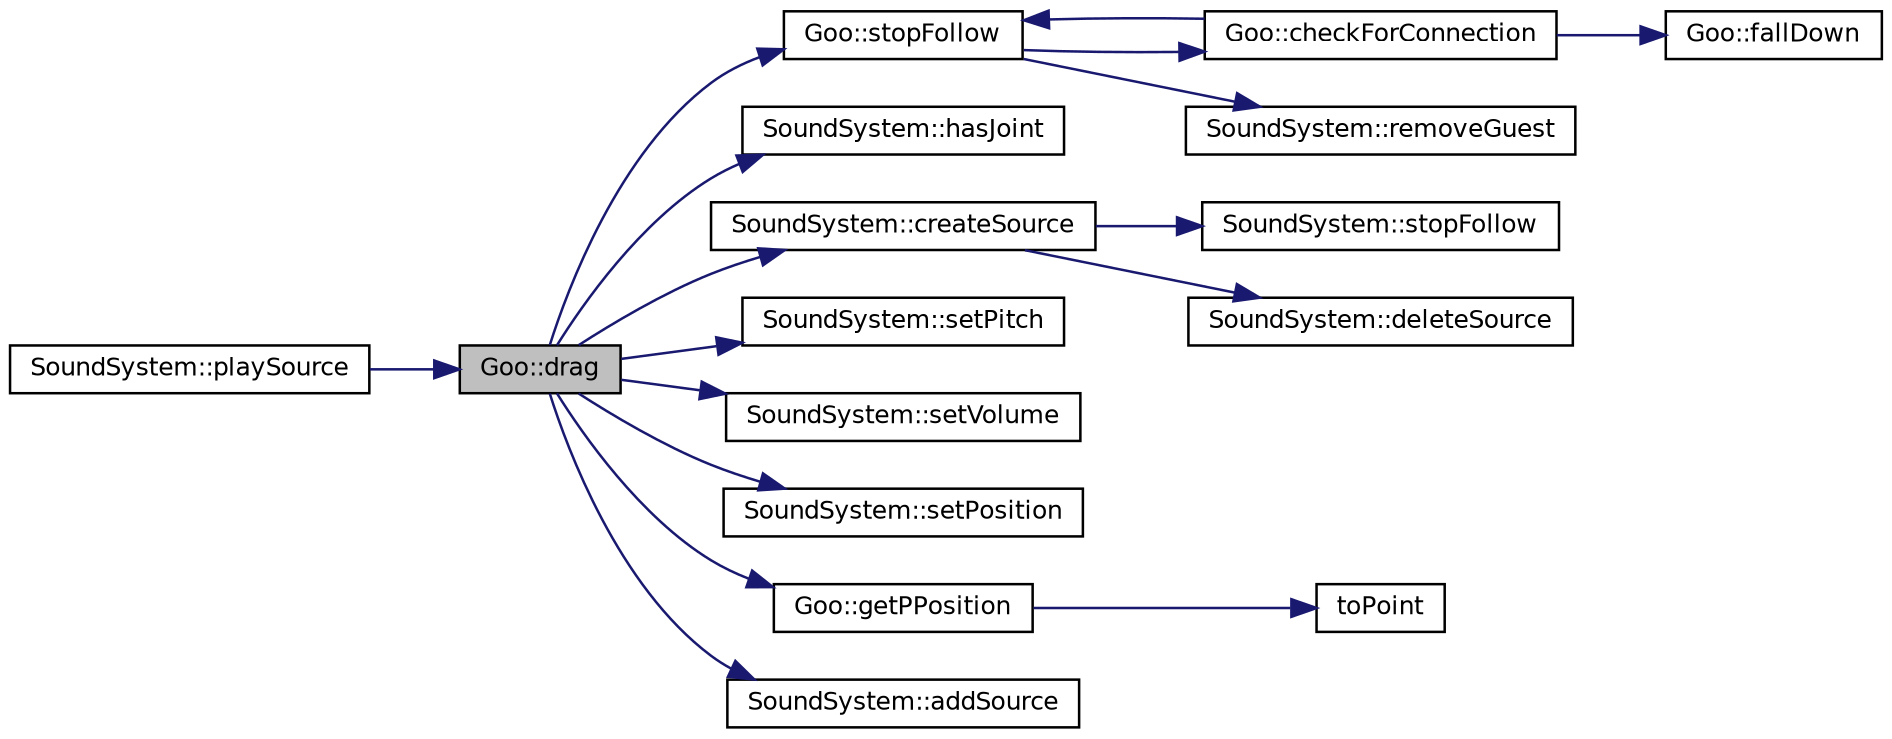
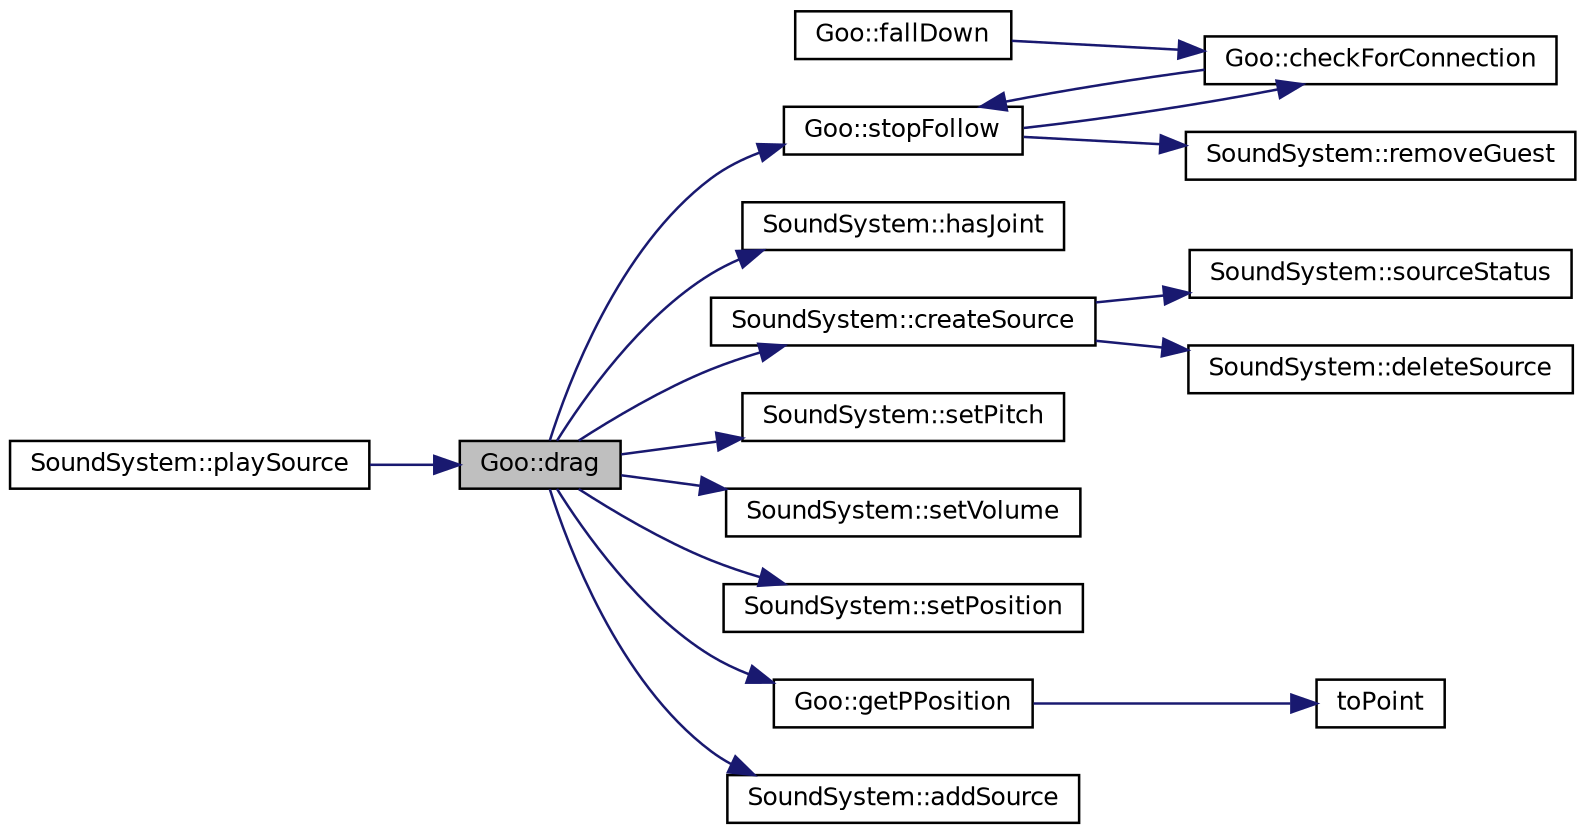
(1599, 35) -> (1095, 45)
(1381, 226) -> (1381, 274)
